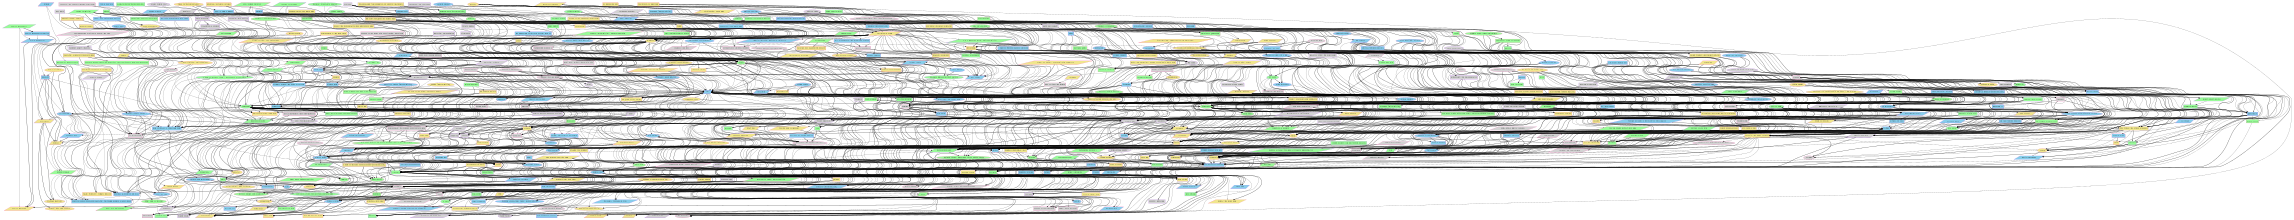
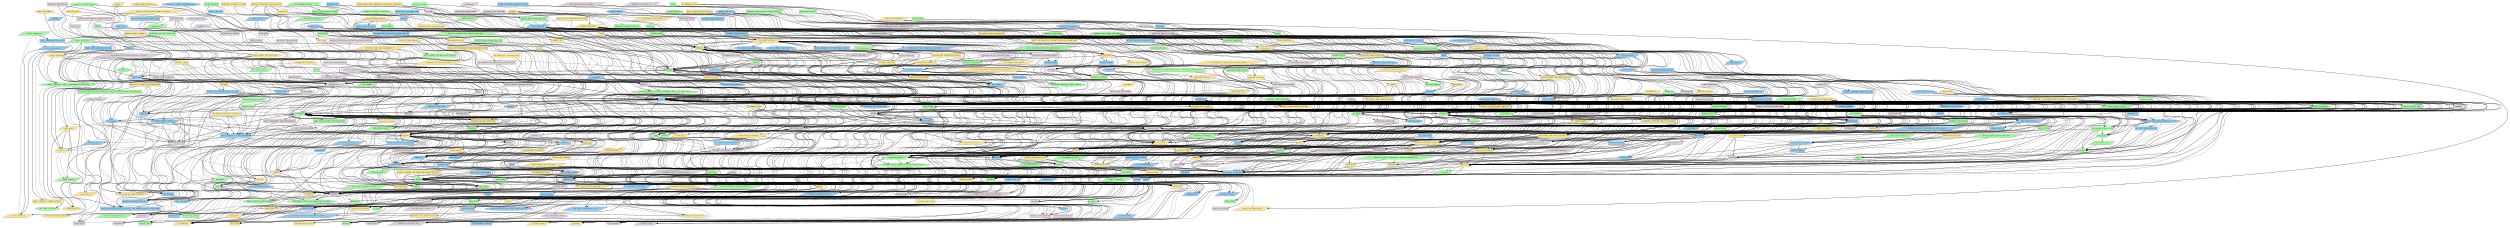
(373, 8) -> (382, 7)
